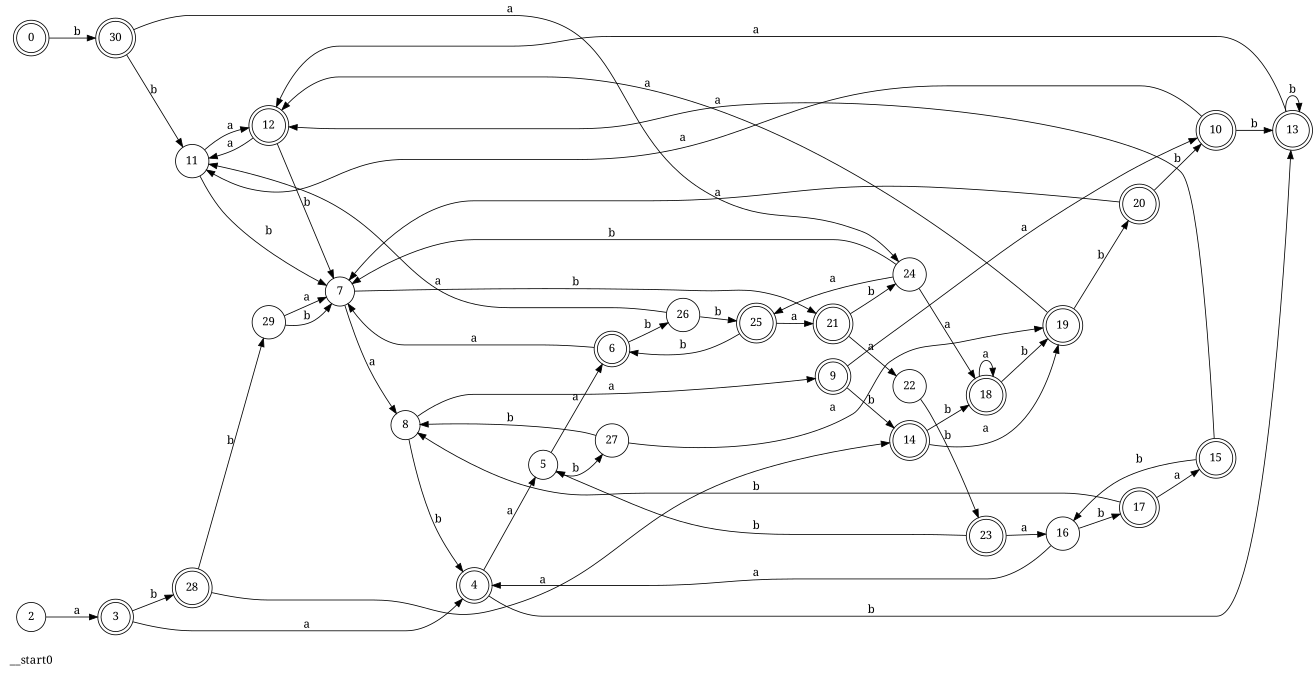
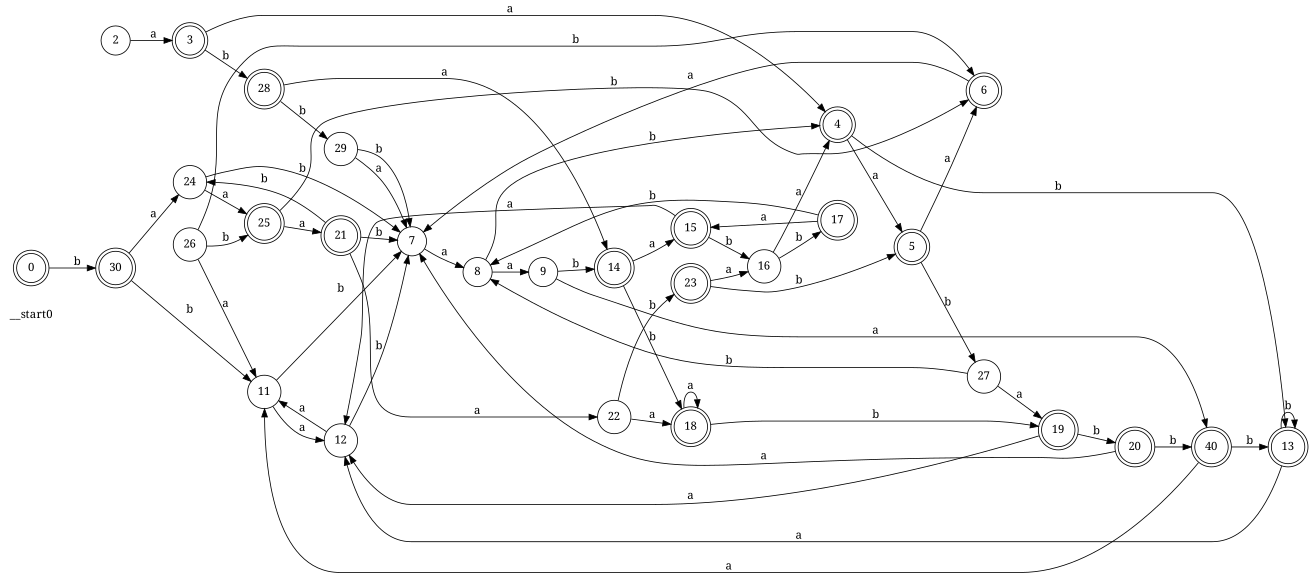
(269, 126) -> (341, 440)
(1216, 130) -> (1212, 447)
(583, 289) -> (375, 238)
(945, 330) -> (647, 421)
(645, 334) -> (523, 46)
(833, 377) -> (543, 272)
(1014, 429) -> (650, 253)
(543, 465) -> (912, 247)
